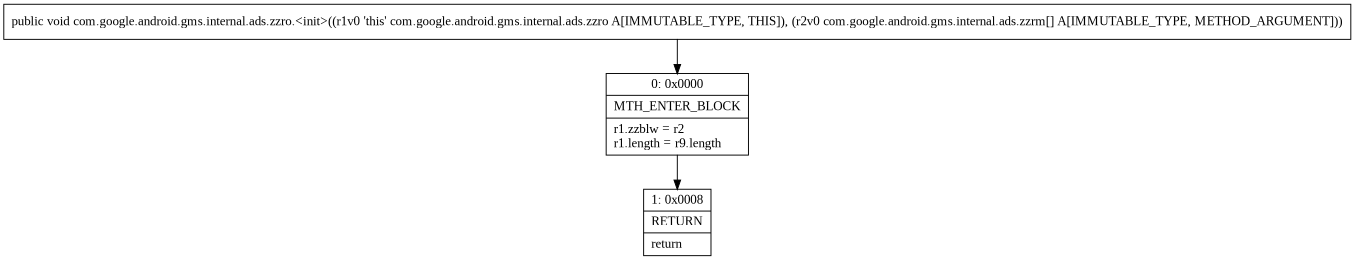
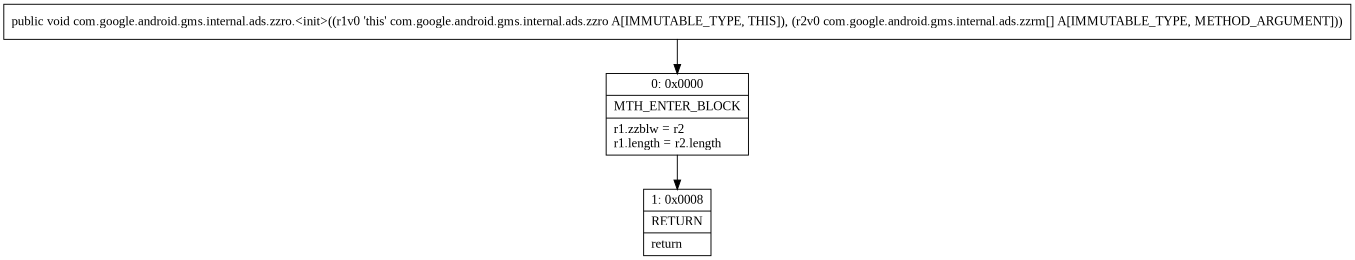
(668, 143) -> (668, 143)
